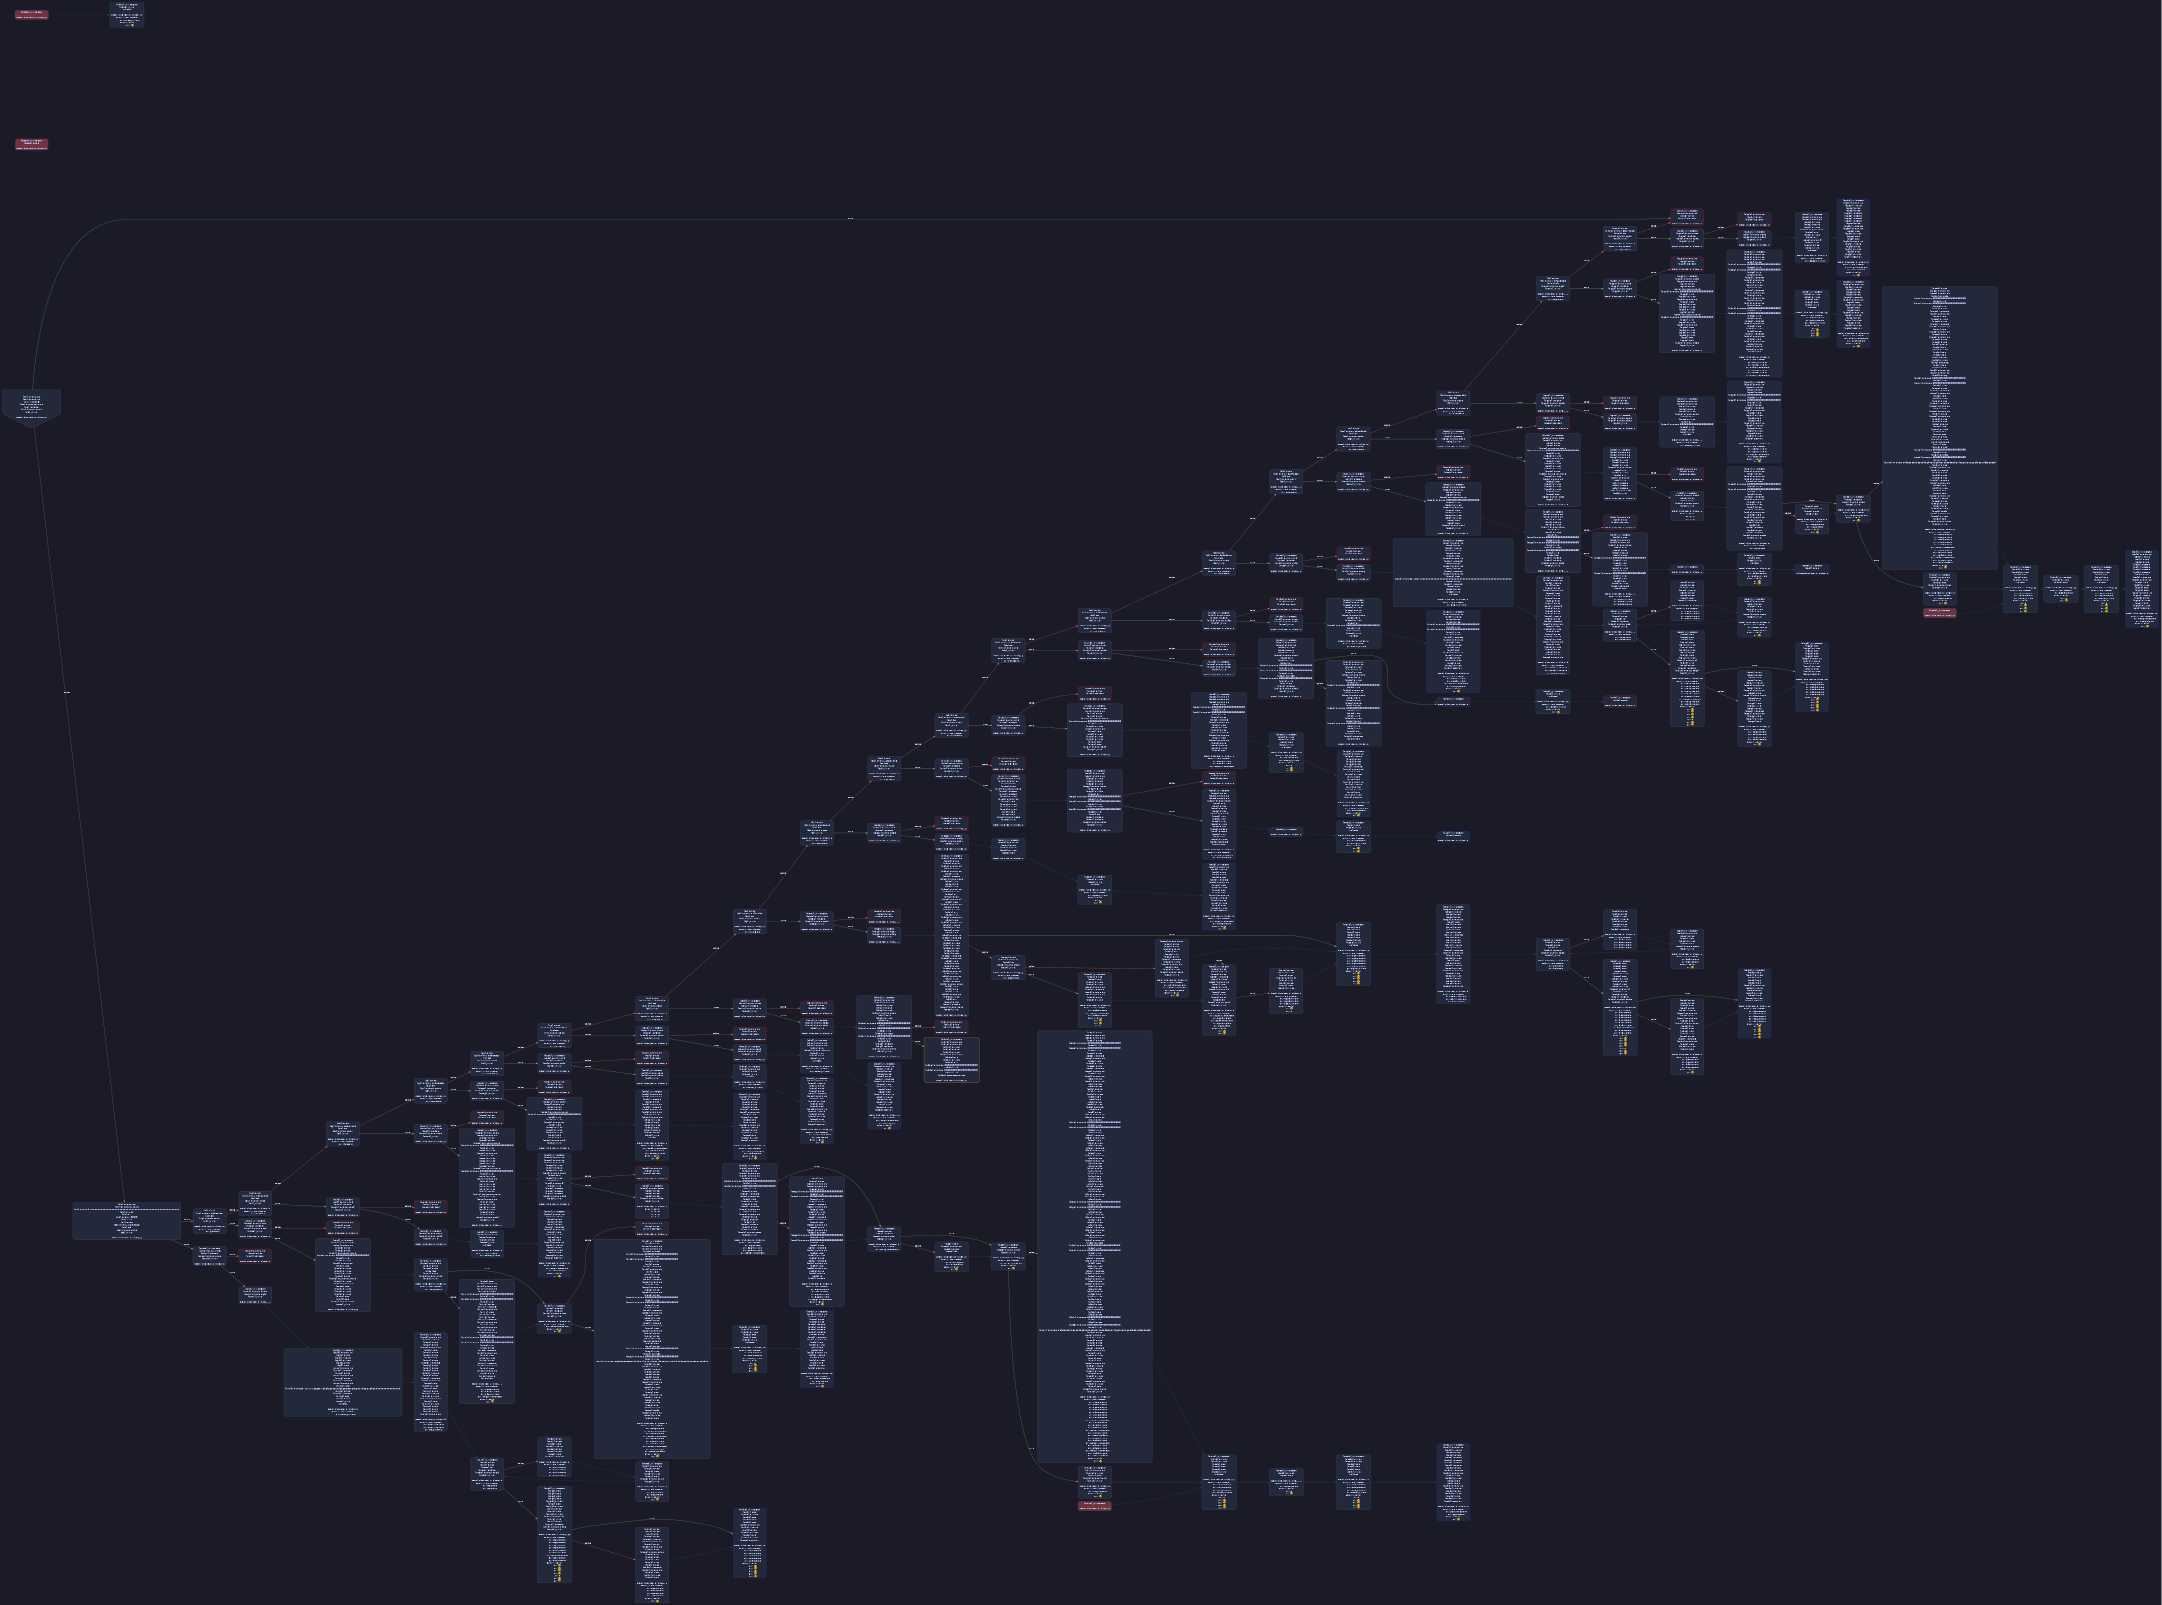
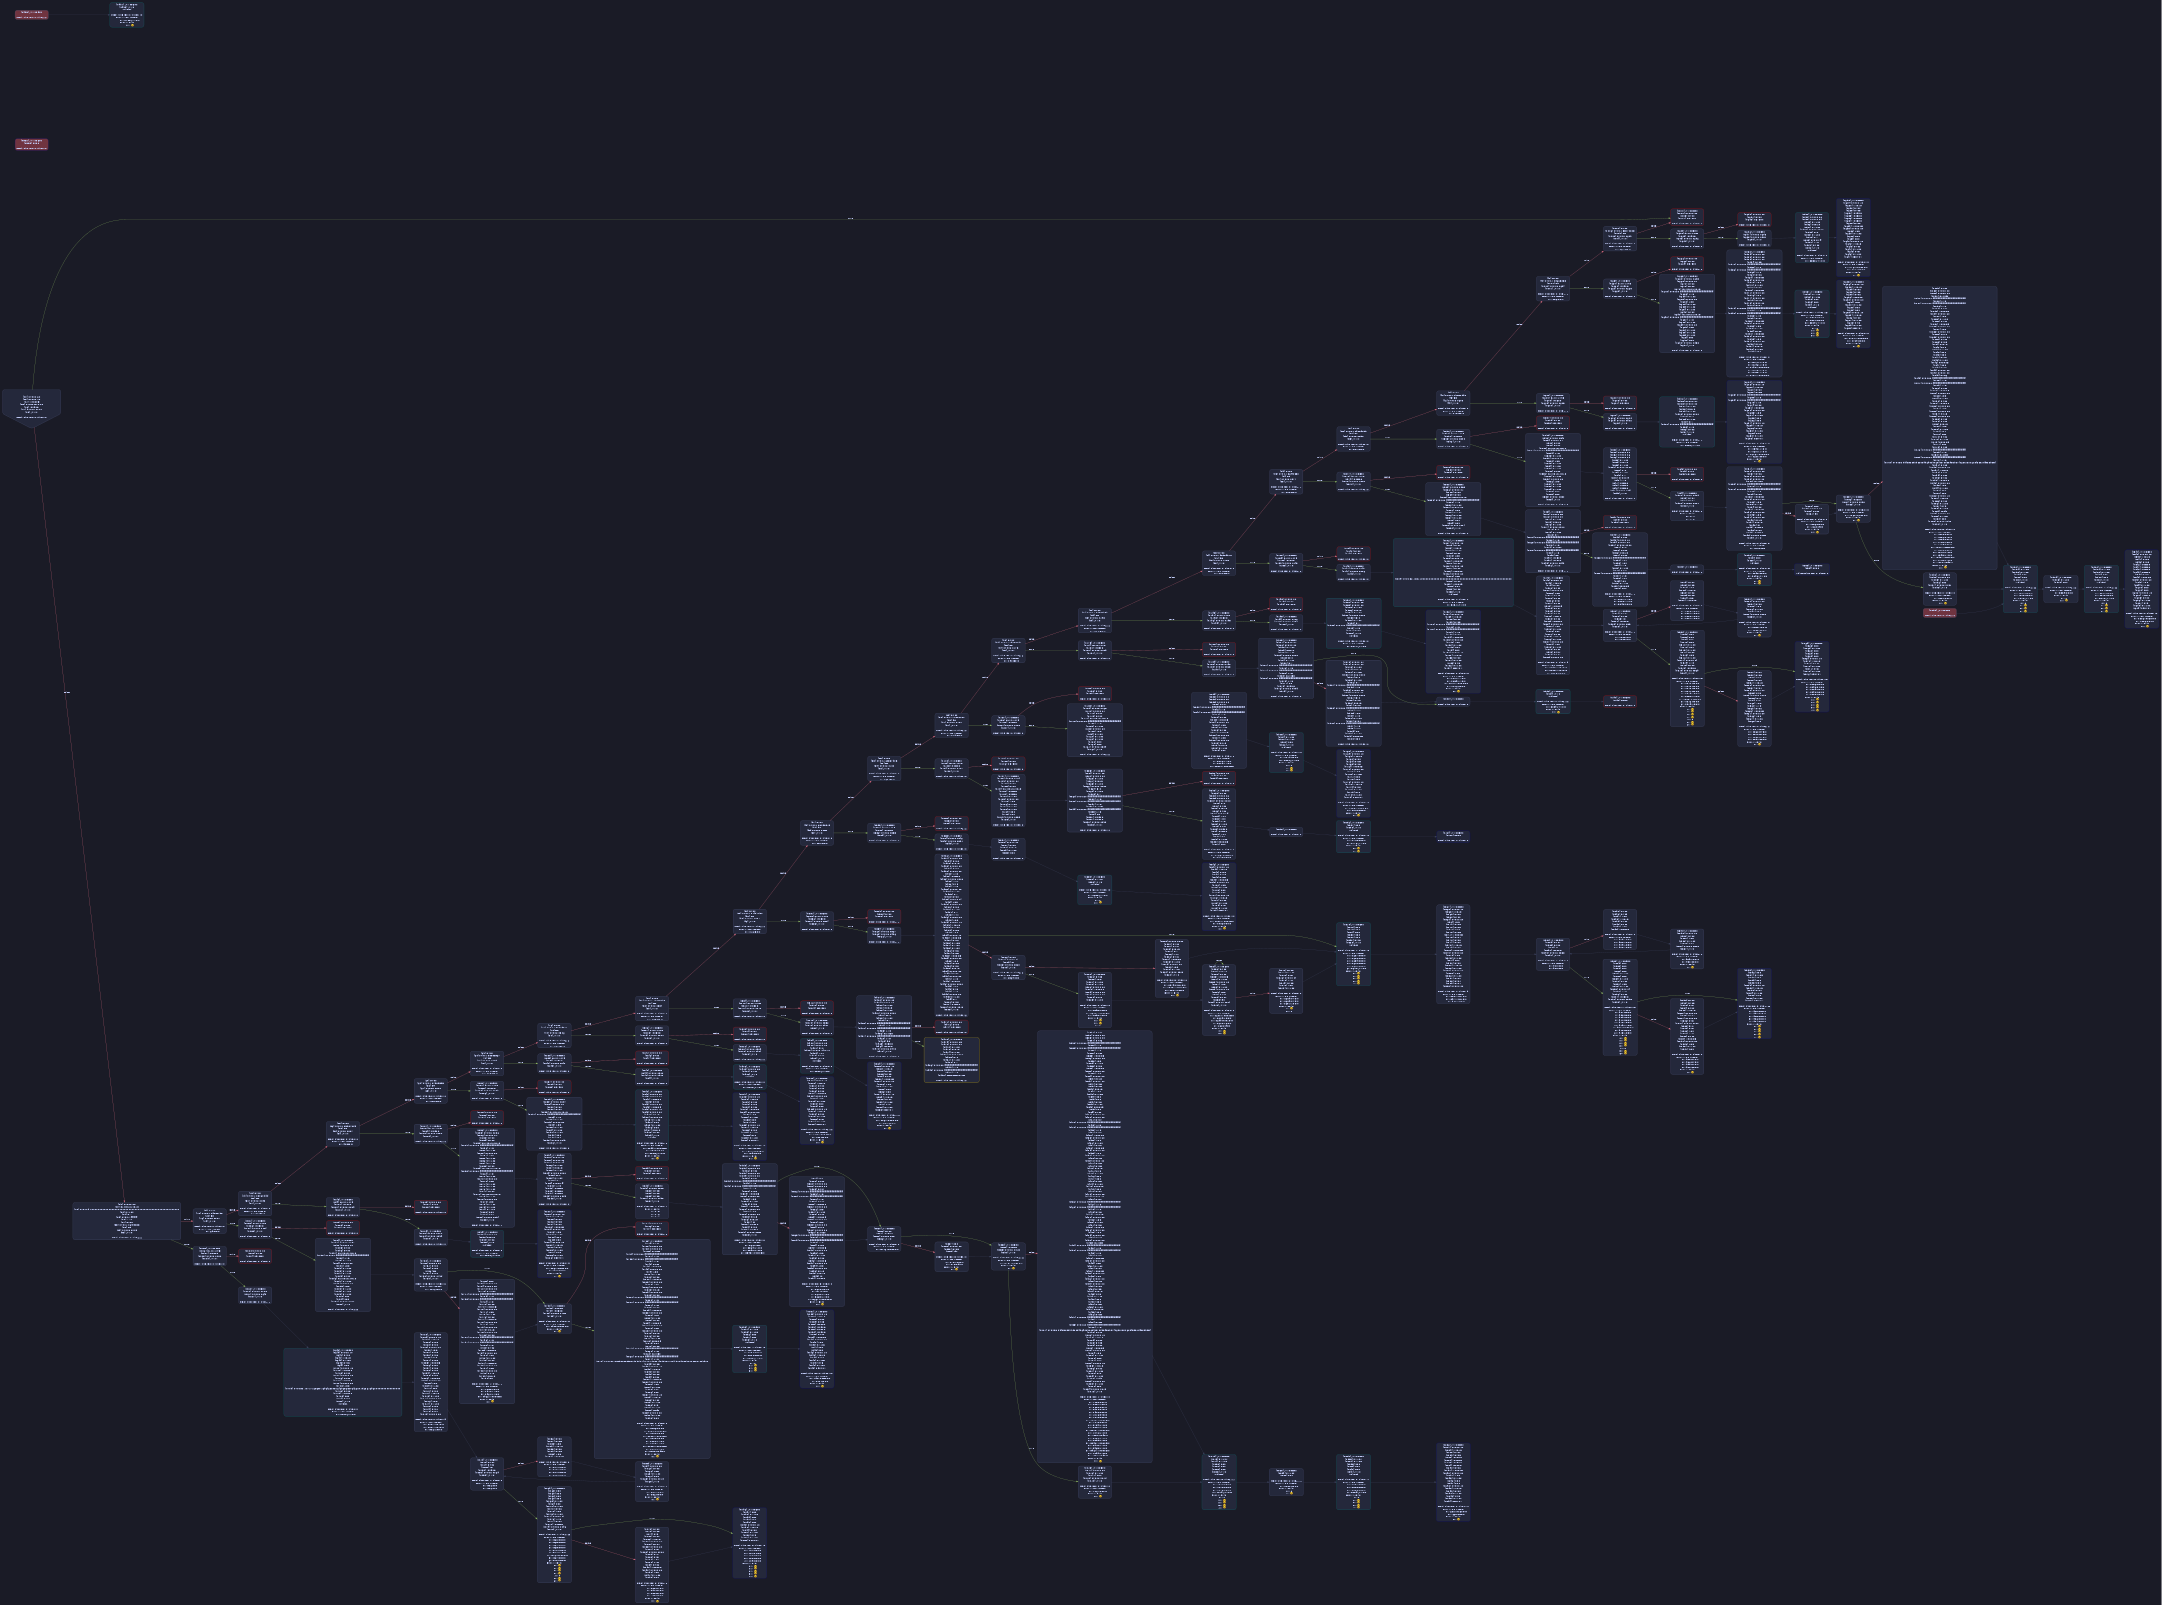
(1095, 1506) -> none
